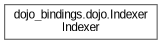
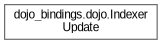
(81, 22) -> (81, 22)
